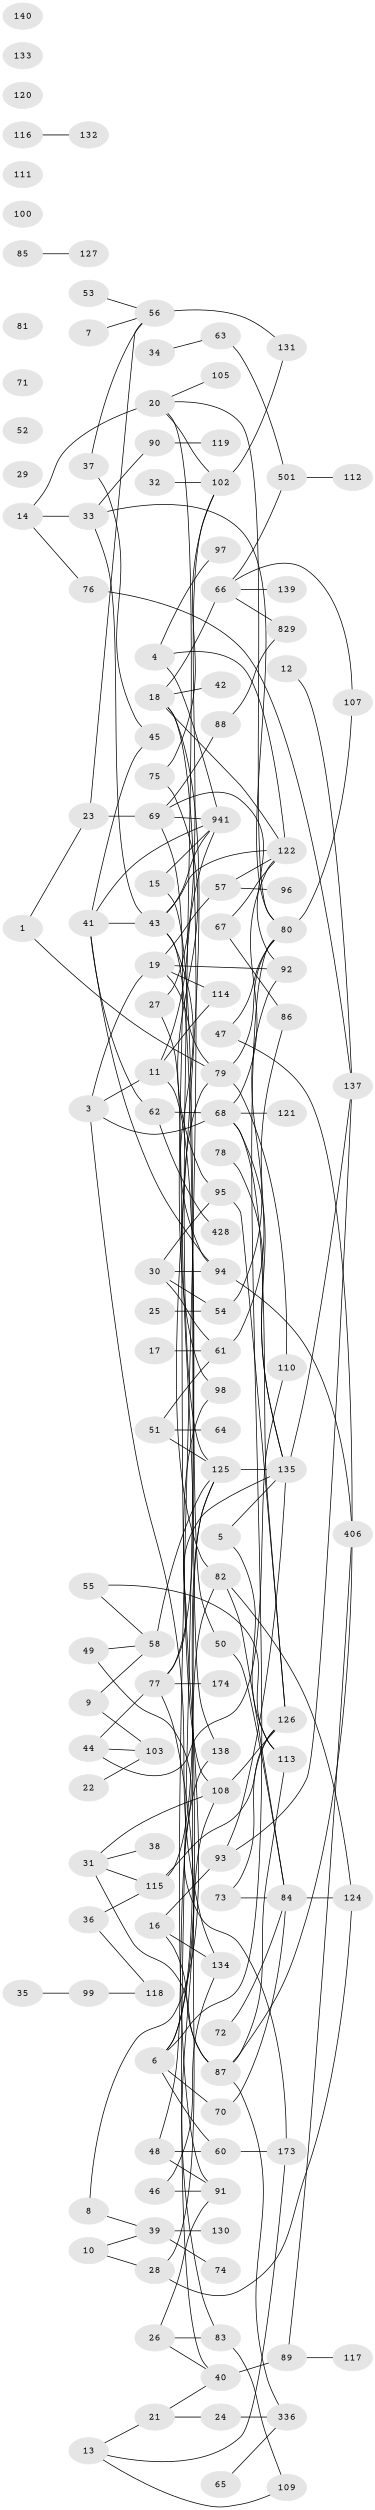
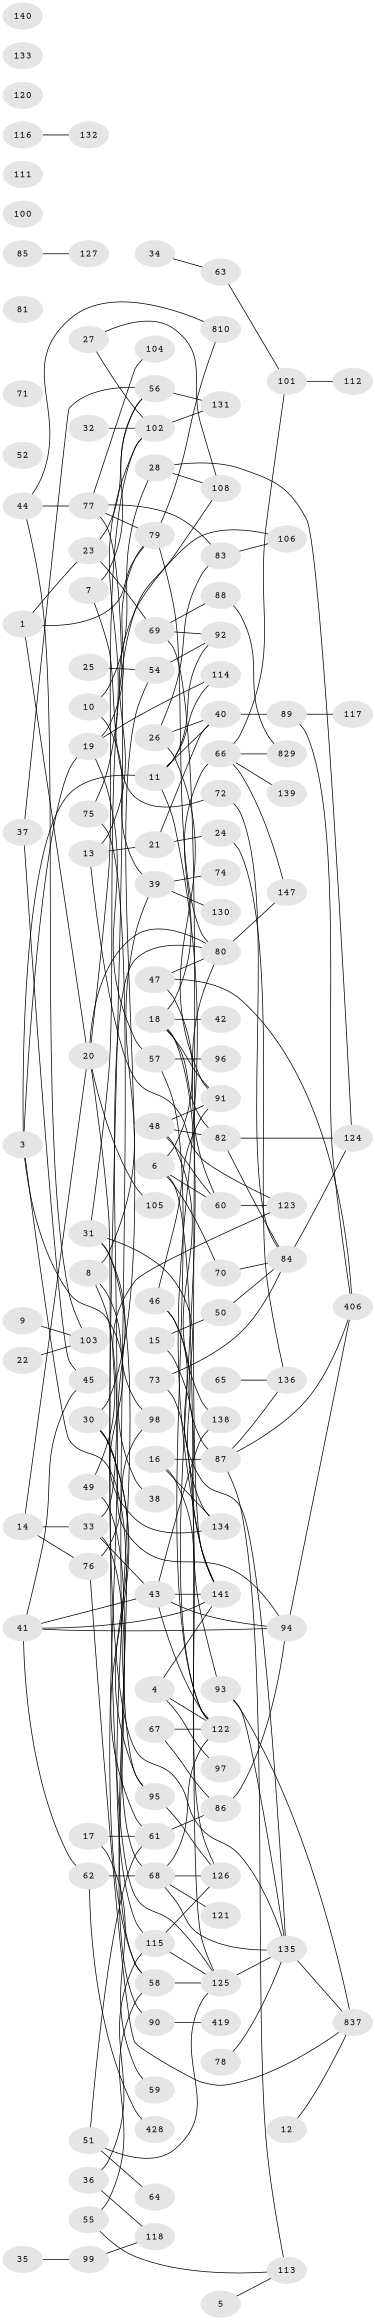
(89, 293) -> none
(221, 443) -> (221, 2023)
(23, 474) -> none
(287, 477) -> (287, 381)
(353, 703) -> (287, 892)
none -> (133, 794)
(221, 820) -> (221, 1594)
none -> (57, 850)
(221, 967) -> (188, 696)
(353, 1086) -> (353, 2023)
none -> (193, 1091)
(180, 1105) -> (122, 1493)
(287, 1368) -> (221, 329)
(253, 1504) -> (260, 1608)
(122, 1673) -> (110, 1752)
(221, 1684) -> (155, 349)
none -> (266, 1727)
(247, 1764) -> none
(193, 1820) -> (188, 1132)
none -> (155, 2090)
(287, 2152) -> (287, 1206)
(287, 2417) -> (287, 1380)
(287, 2487) -> (287, 539)
